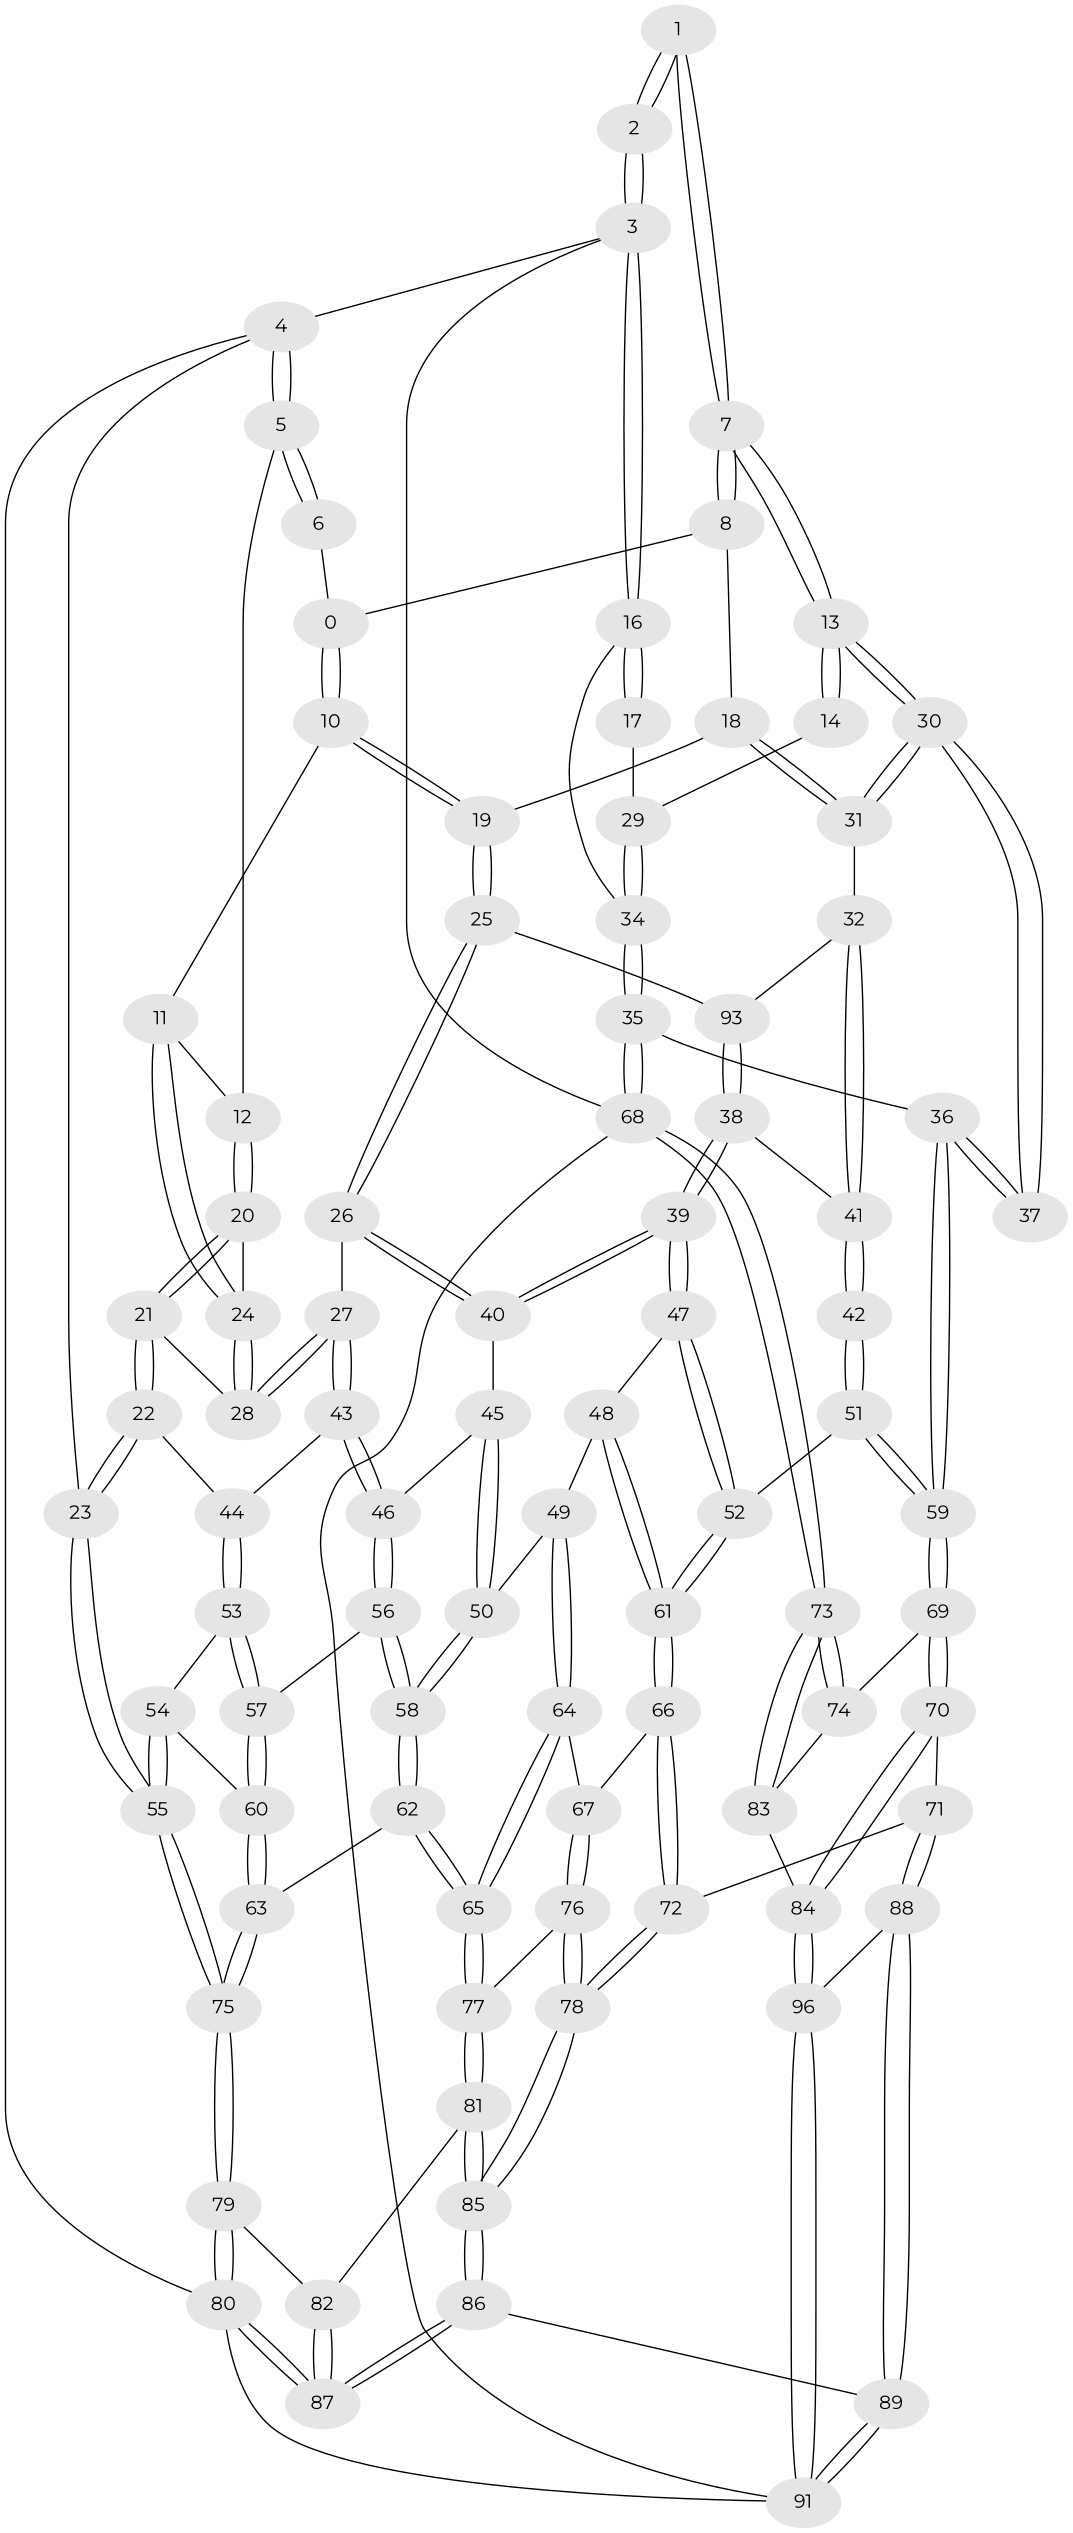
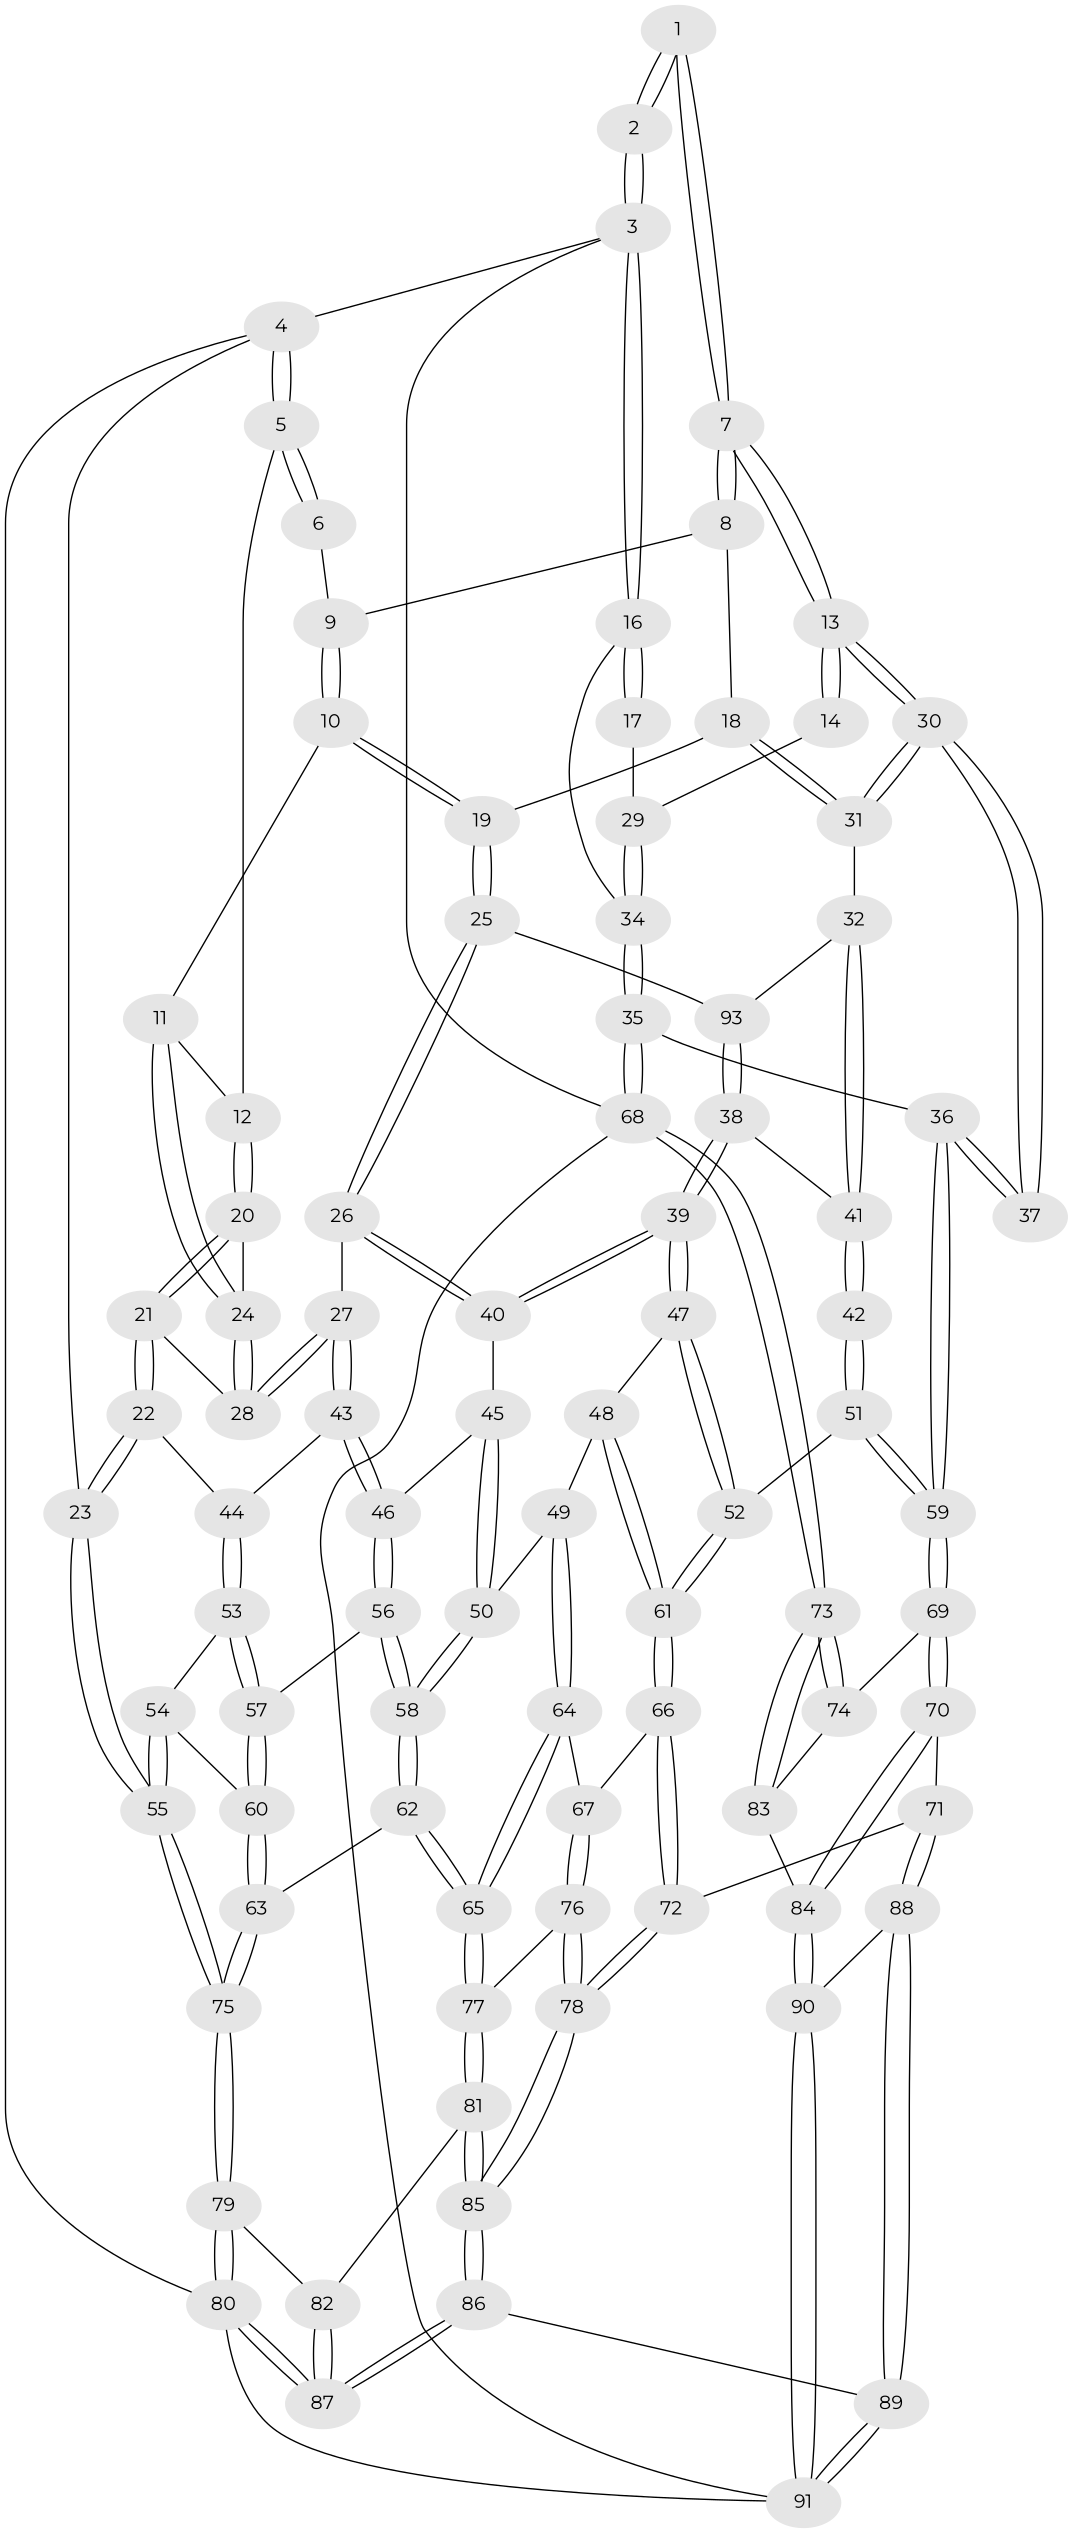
(331, 624) -> (331, 624)
(804, 2008) -> (804, 2008)
